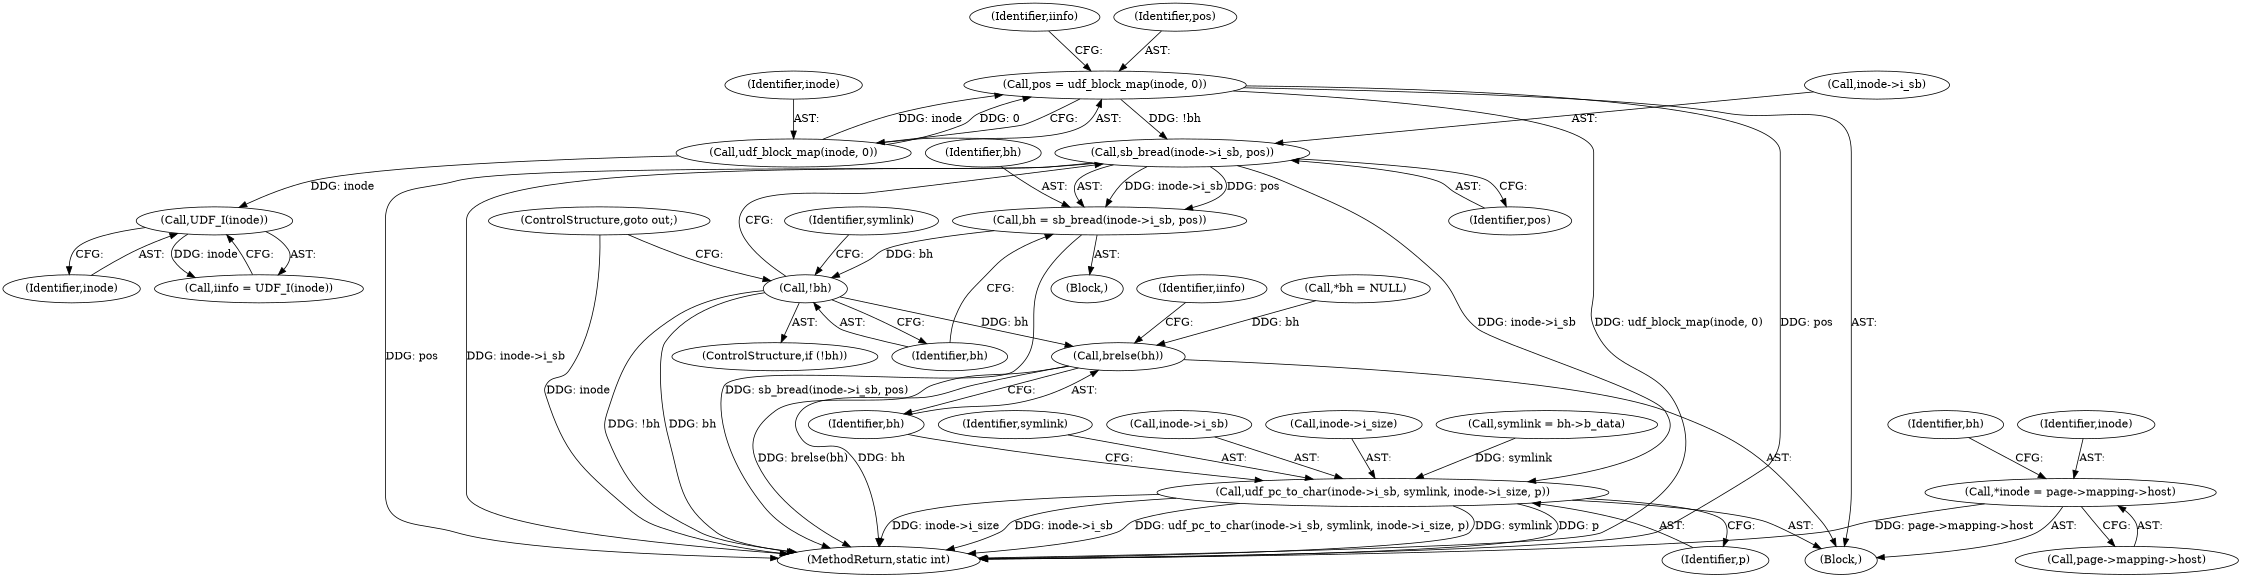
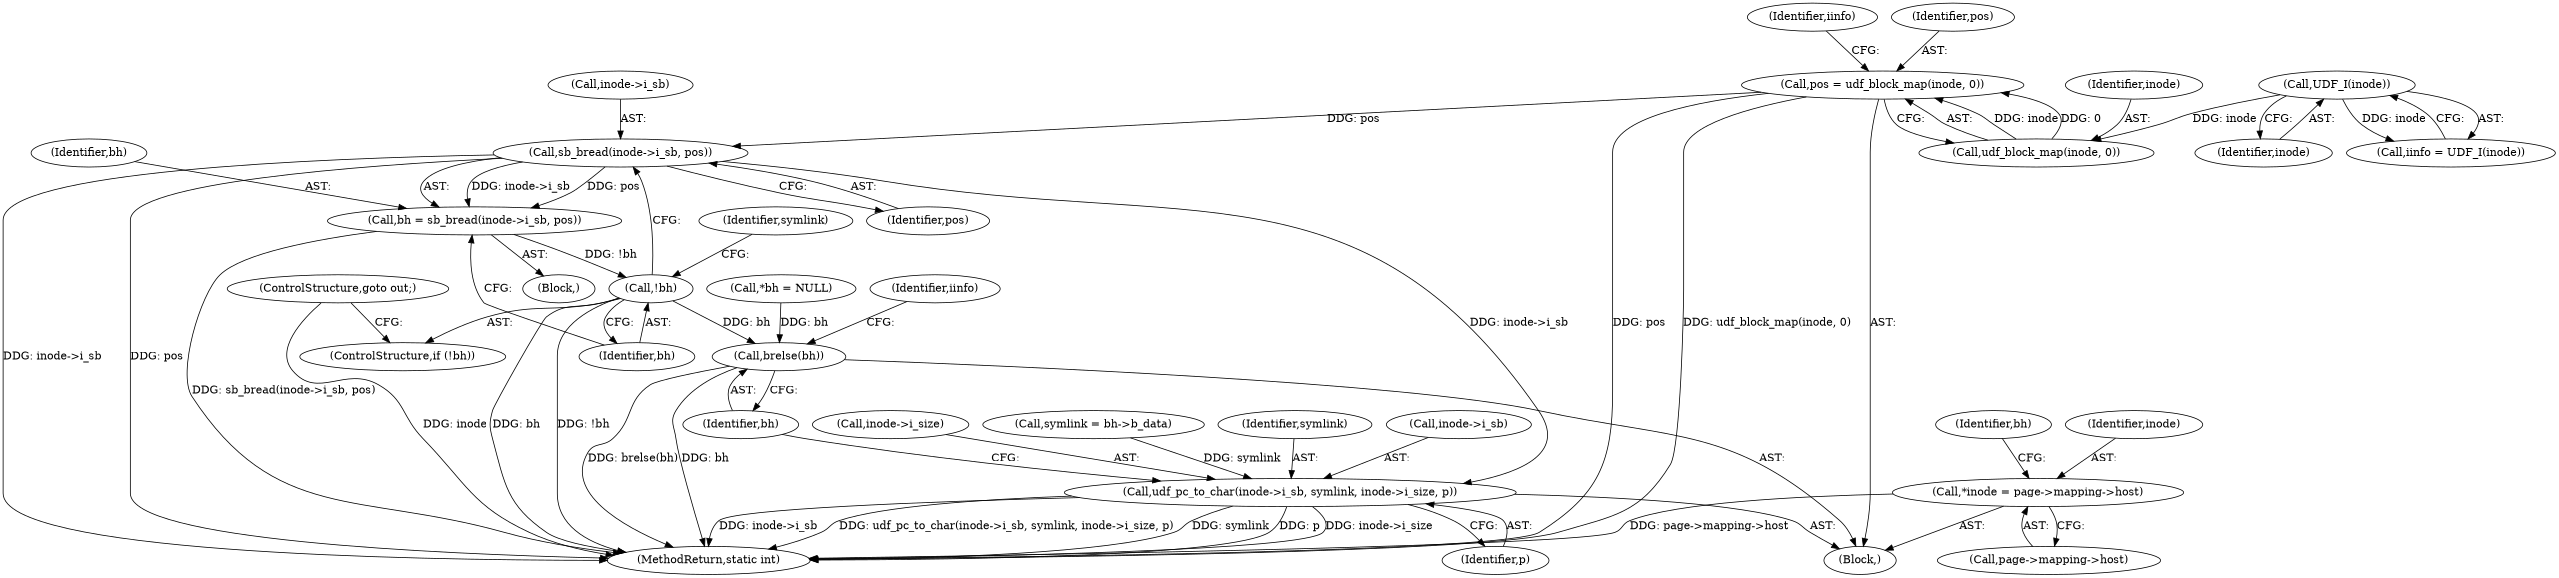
(1175, 119) -> (1353, 119)
(460, 165) -> (2190, 114)
(910, 255) -> (611, 255)
(694, 260) -> (368, 320)
